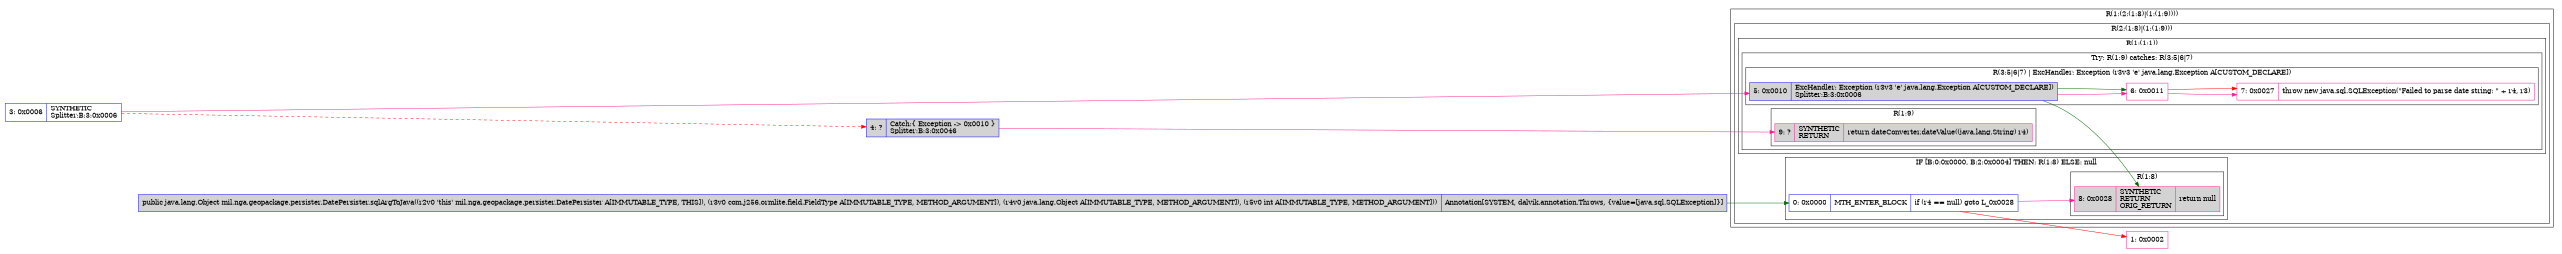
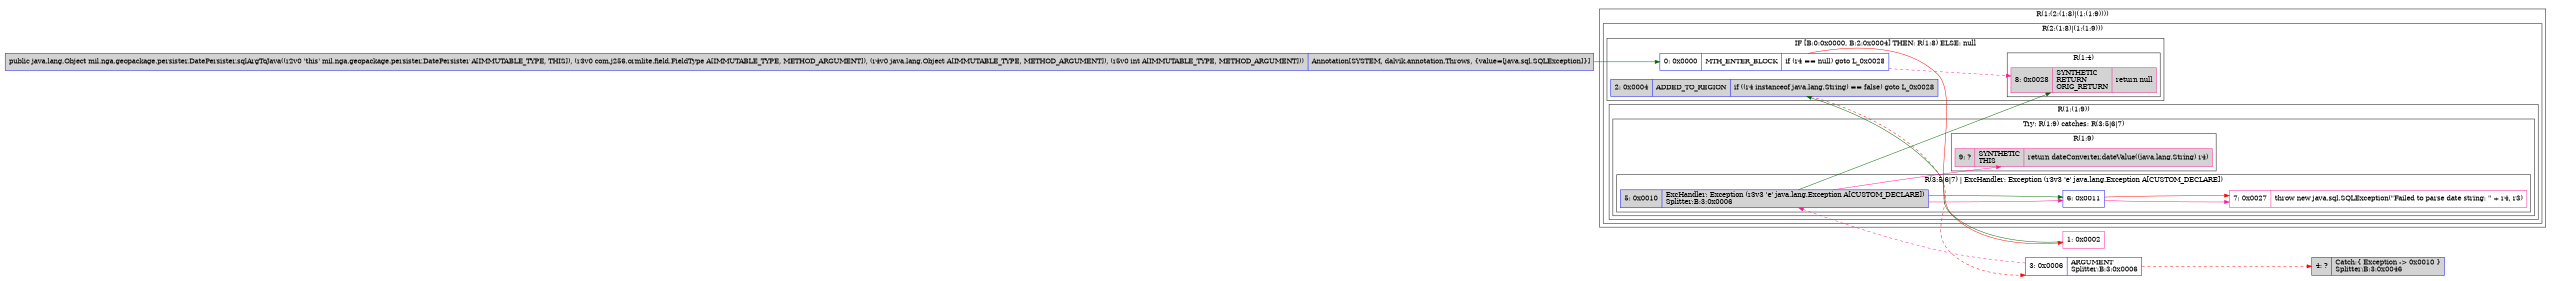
(2142, 44) -> (2074, 110)
none -> (1774, 88)
(2147, 92) -> (2084, 199)
(933, 103) -> (1913, 244)
(71, 109) -> (2092, 263)
(1384, 130) -> (1914, 178)
(1814, 136) -> (1987, 161)
(2147, 177) -> (2084, 58)
(2044, 201) -> (1948, 72)
